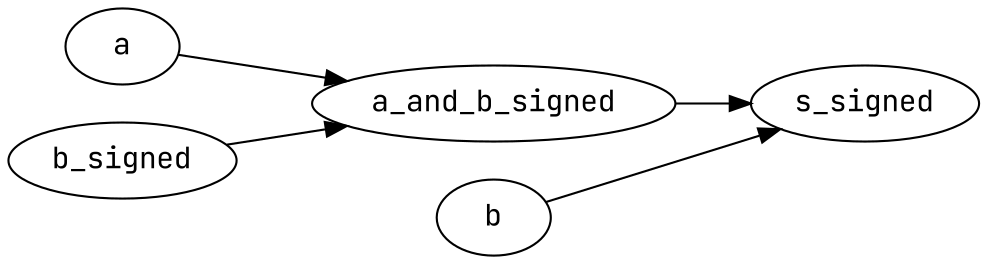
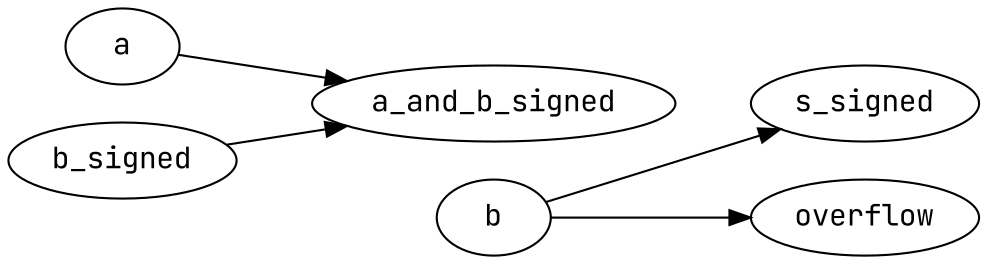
(702, 104) -> none
none -> (865, 218)
